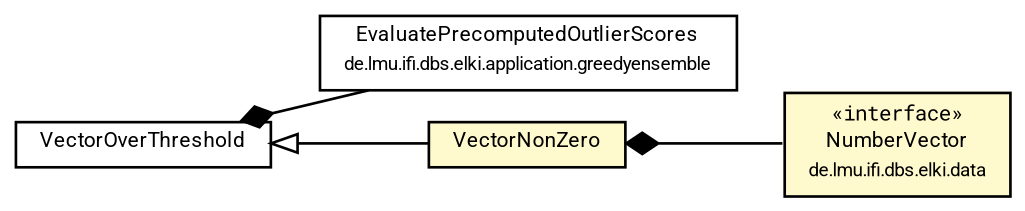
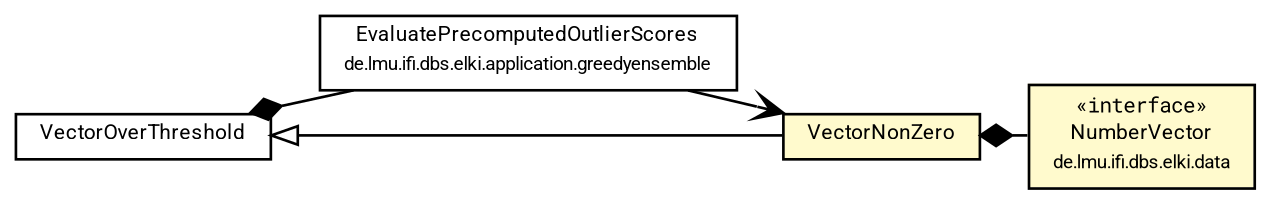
none -> (722, 99)
